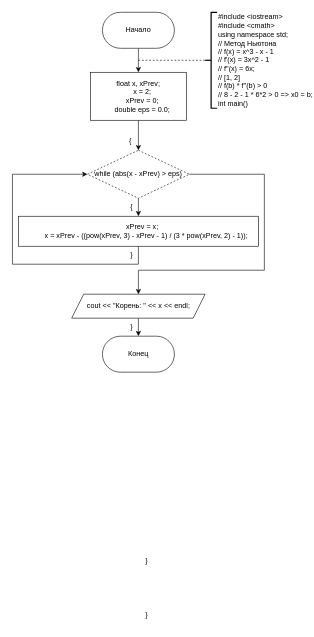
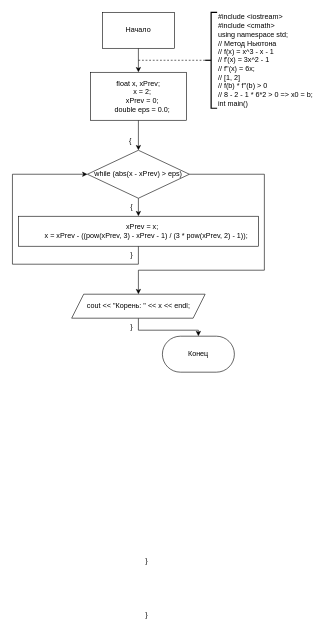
(138, 30) -> (138, 30)
(138, 174) -> (138, 174)
(138, 354) -> (198, 354)
